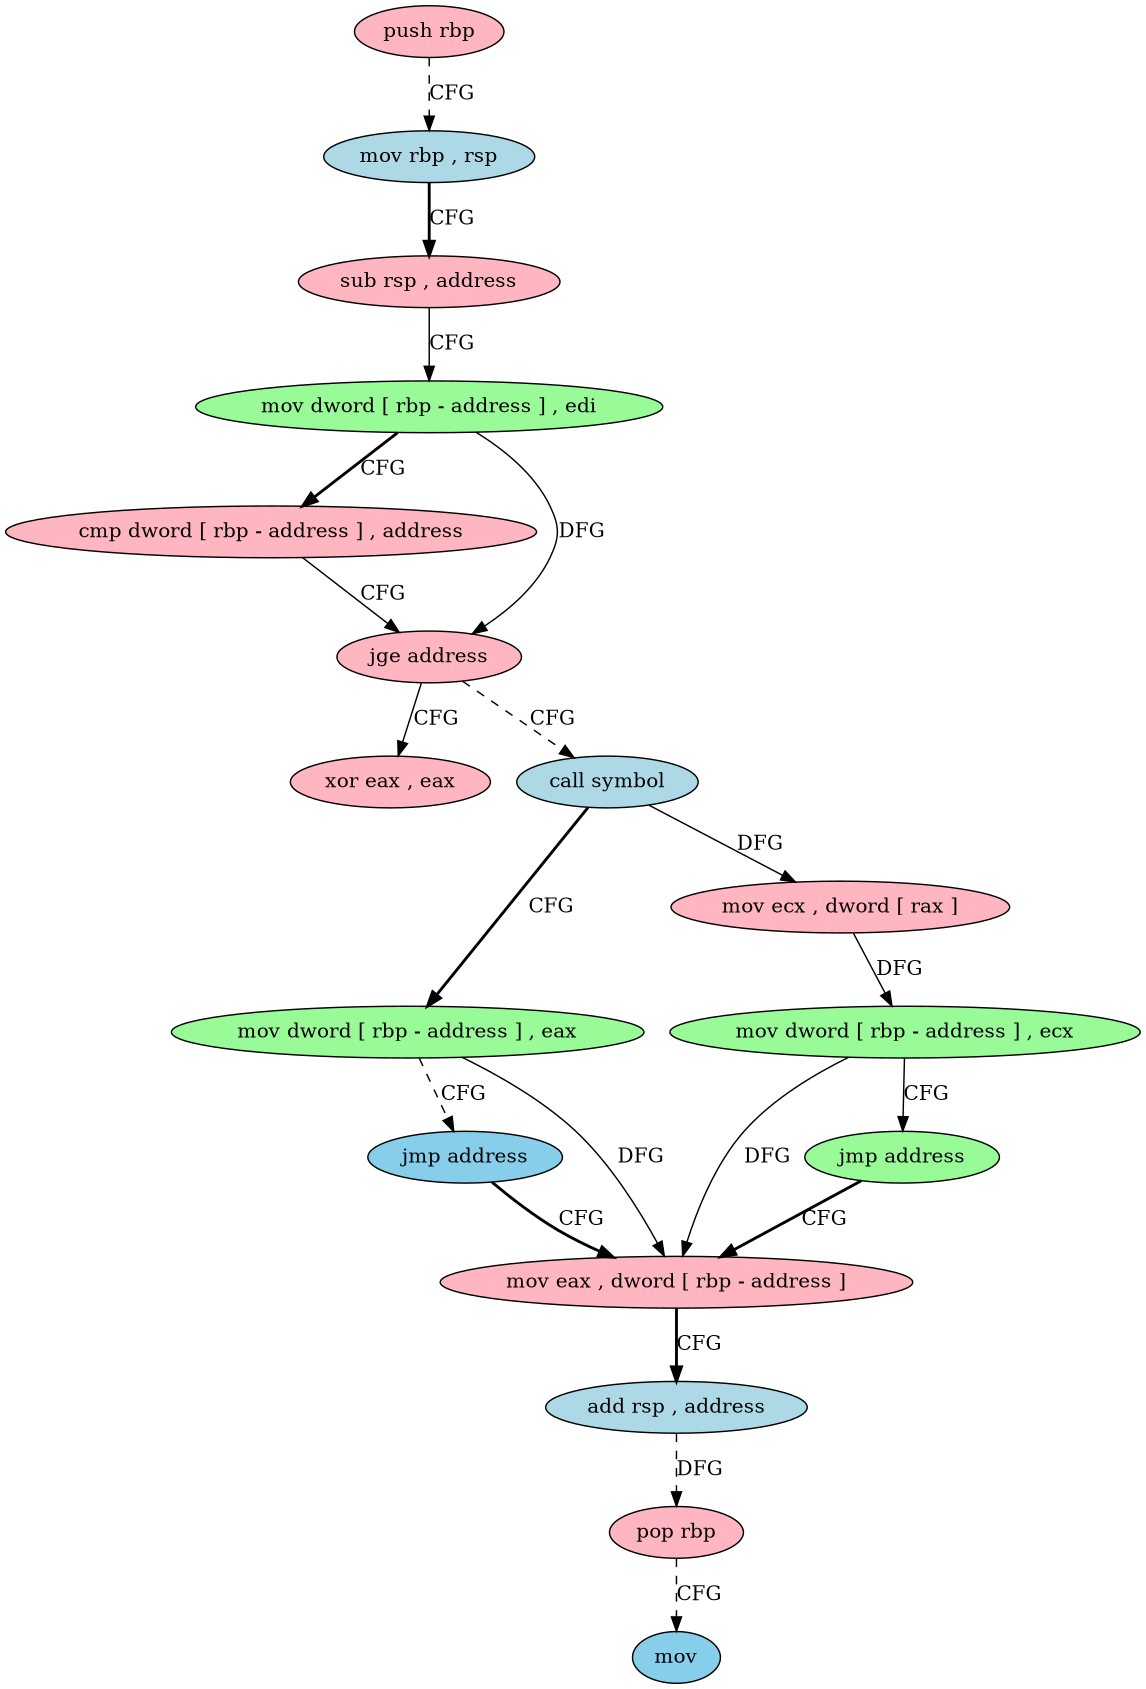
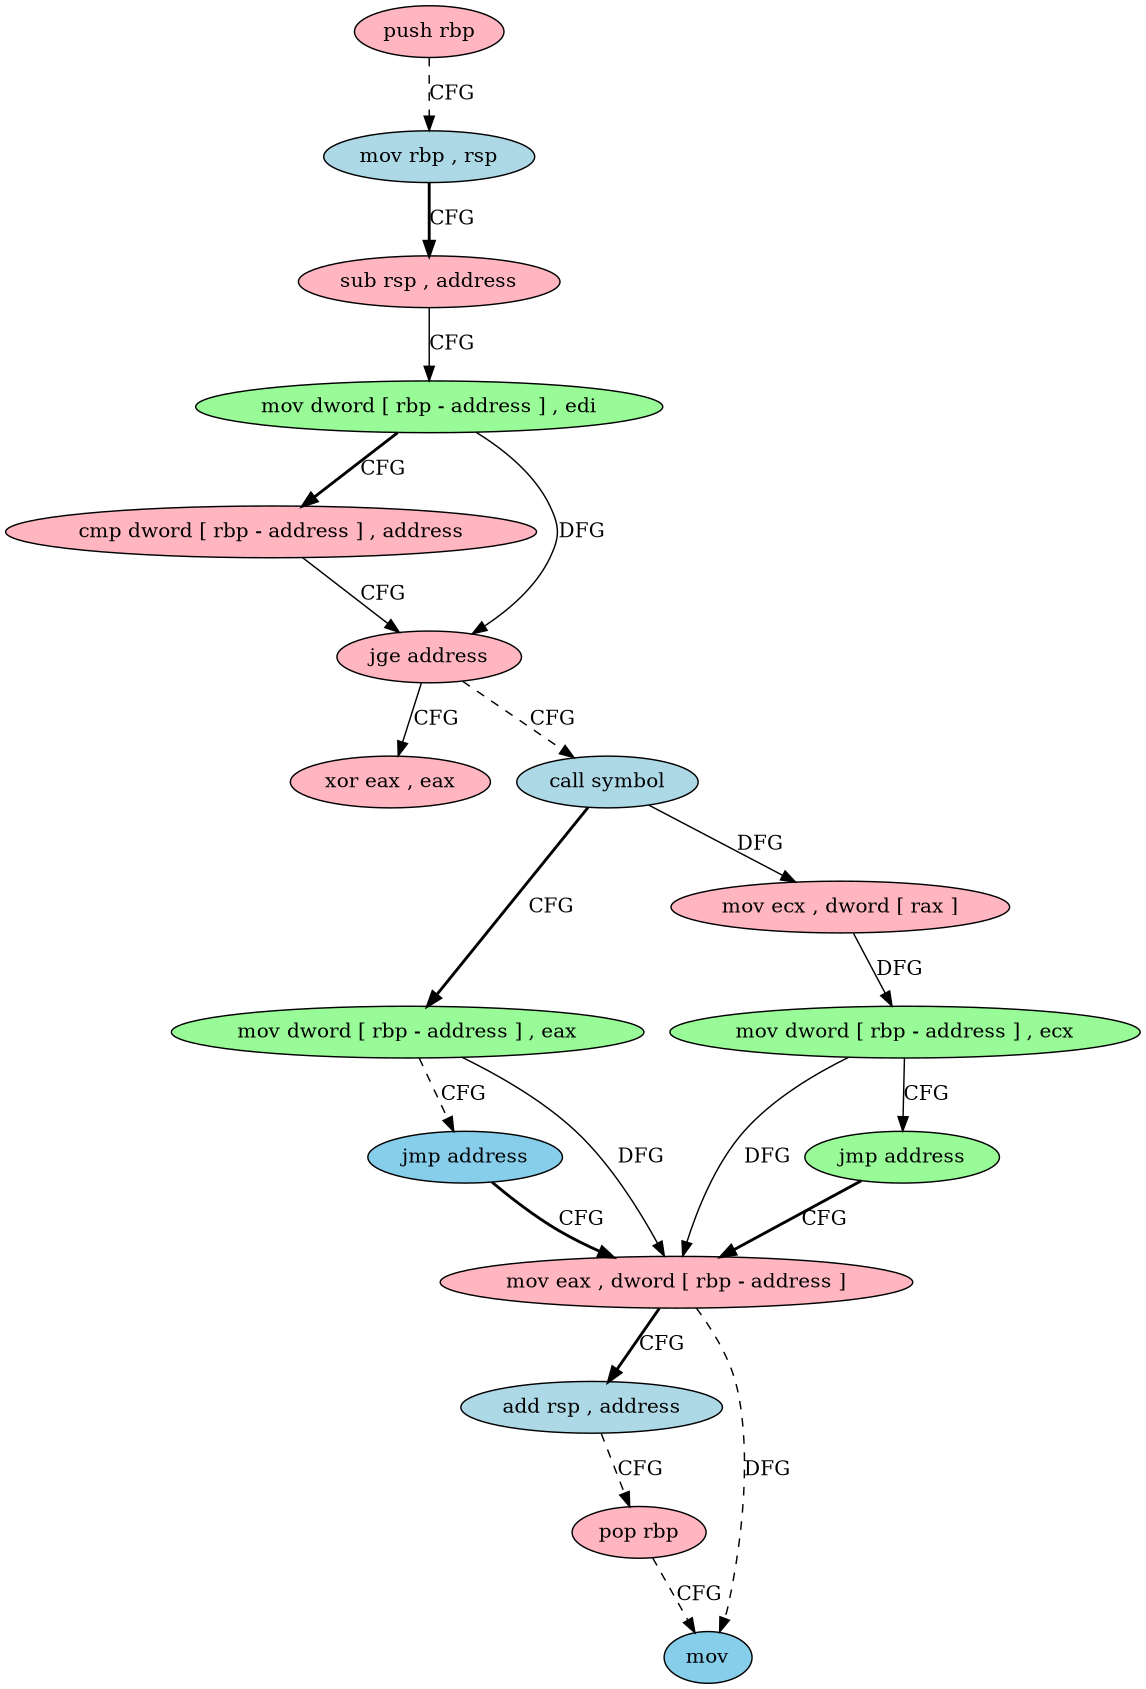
none -> (744, 1459)
(700, 1470) -> (641, 1470)
